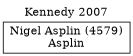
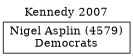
(67, 38) -> (67, 38)
